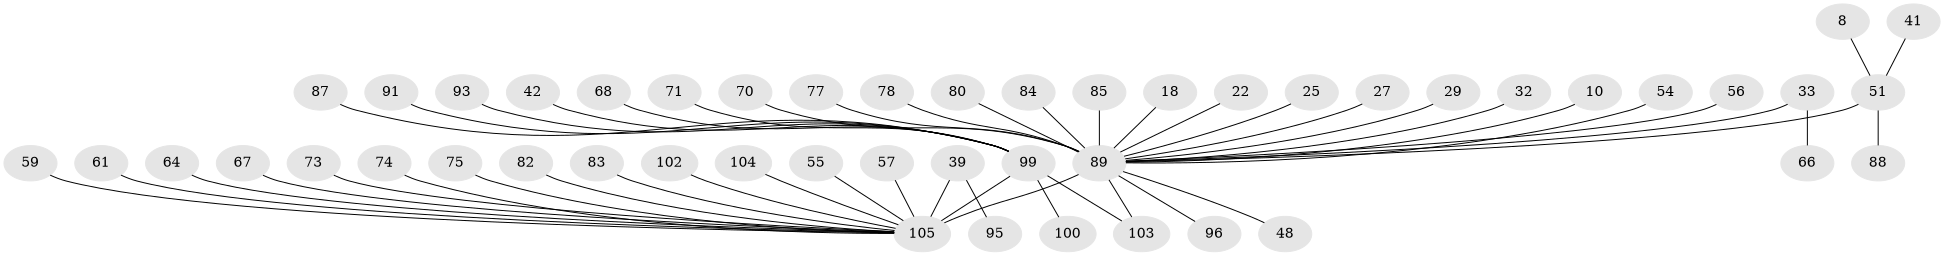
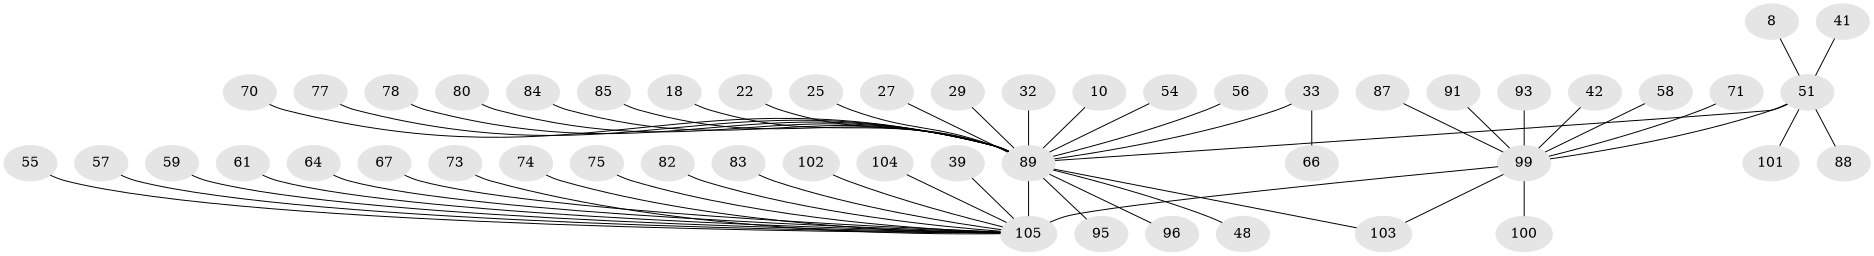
(604, 92) -> (1666, 92)
none -> (1670, 137)
none -> (1771, 163)
(973, 192) -> (1065, 199)
